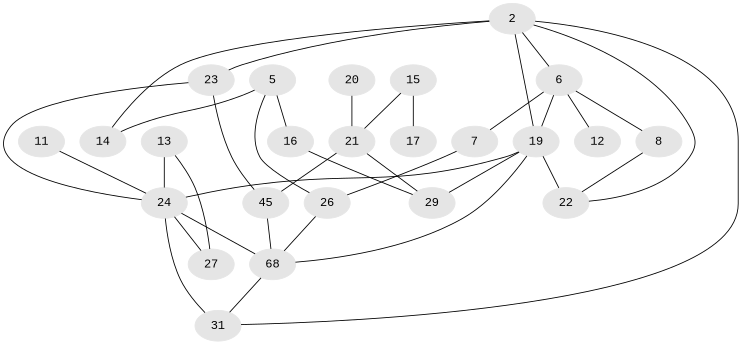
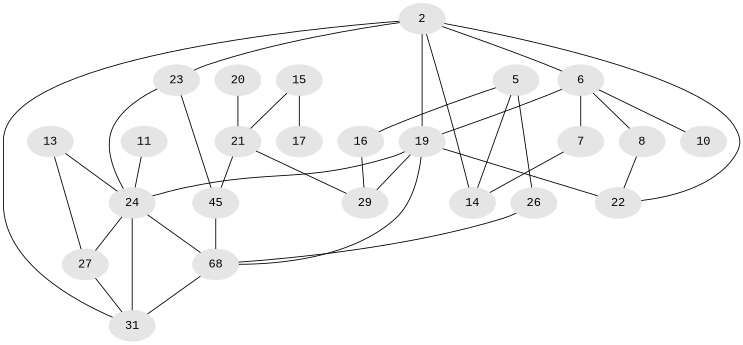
(598, 142) -> (704, 142)
(413, 170) -> (534, 168)
none -> (109, 295)
